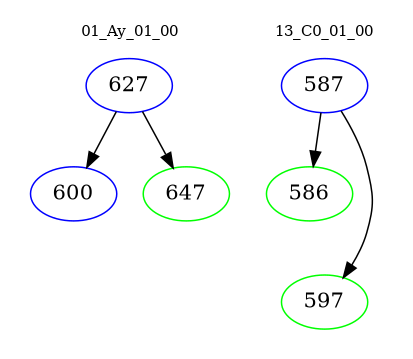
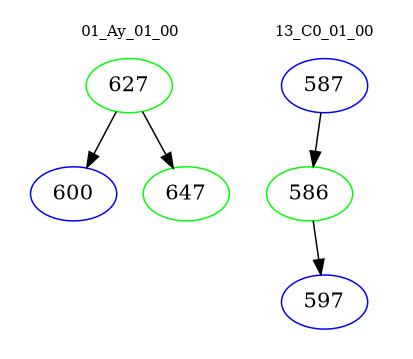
(129, 86) -> (129, 86)
(371, 187) -> (316, 240)
(325, 302) -> (325, 302)
